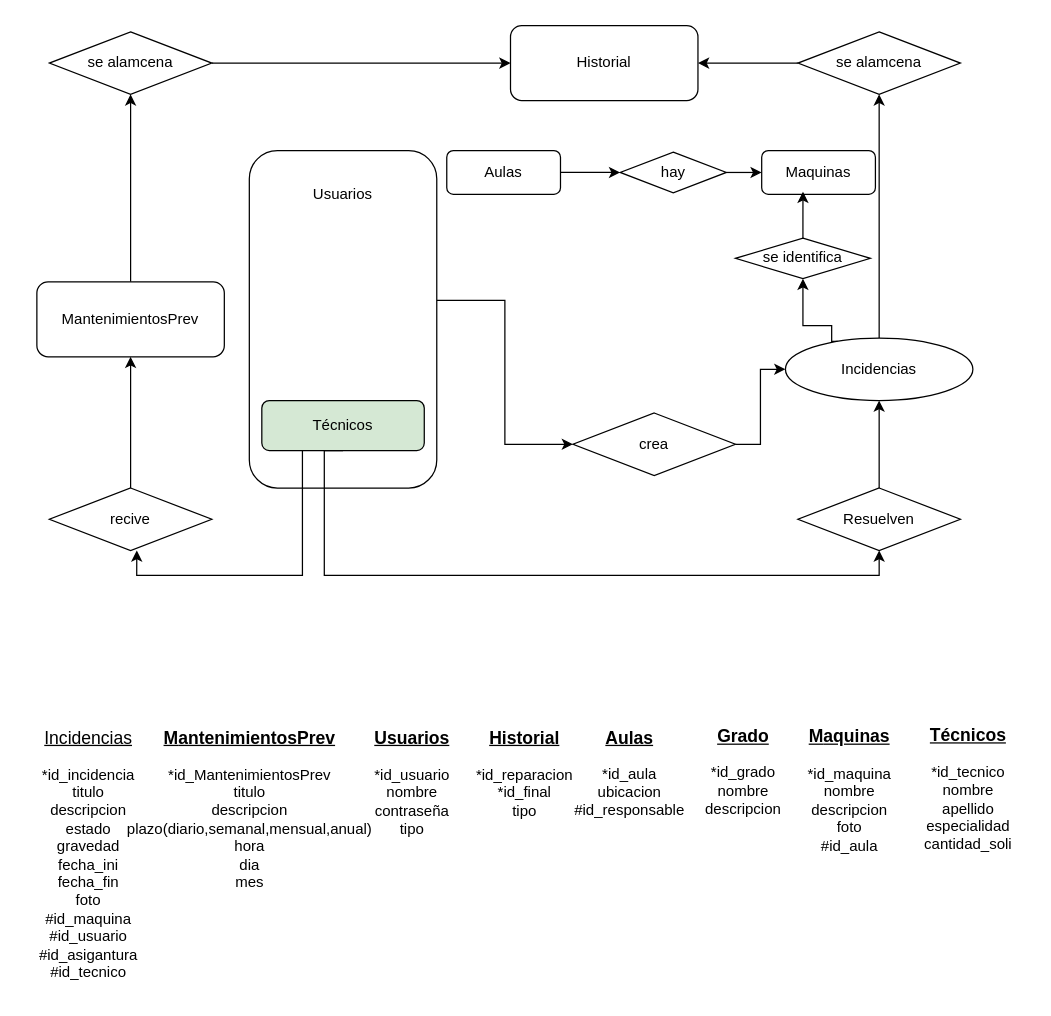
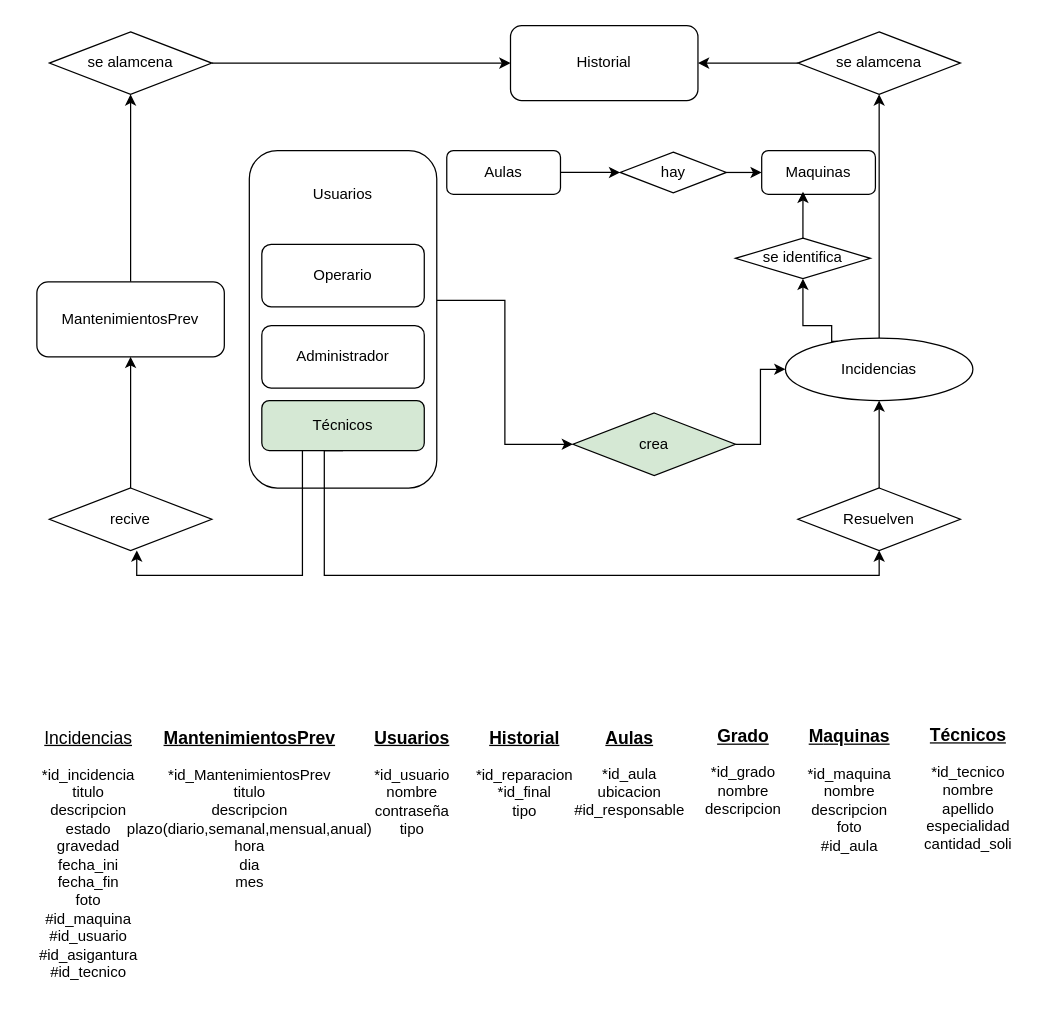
none -> (343, 276)
none -> (343, 357)
(654, 444) -> (654, 444)
